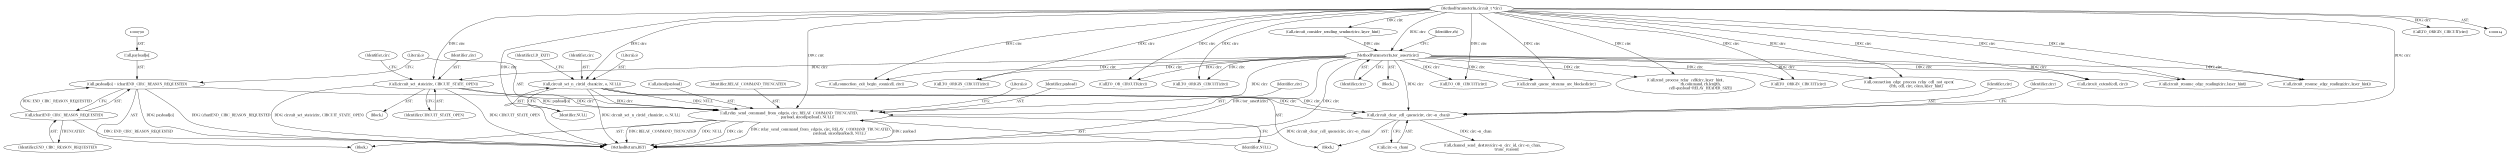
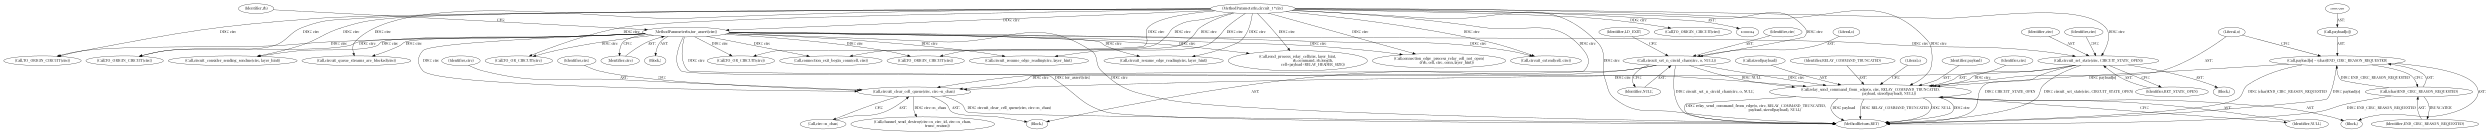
(1359, 43) -> (376, 46)
(434, 115) -> (2172, 92)
